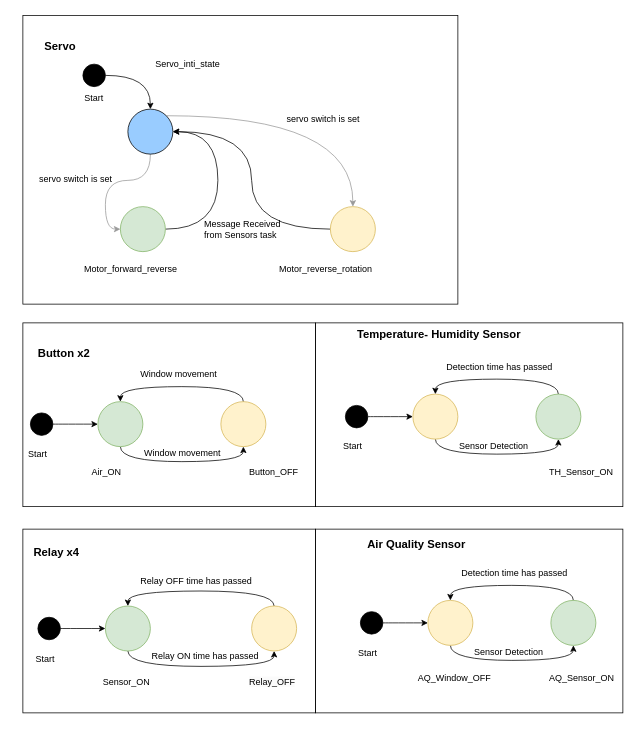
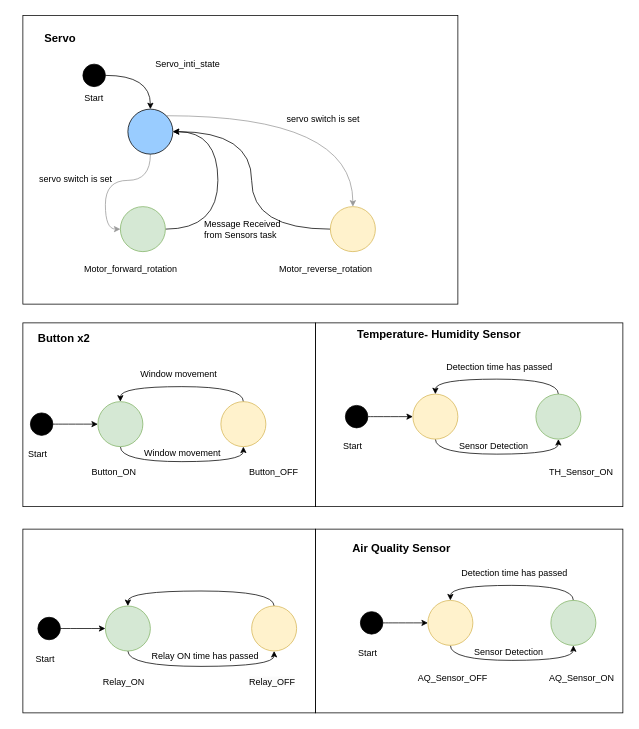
(60, 45) -> (60, 38)
(137, 270) -> (139, 270)
(64, 353) -> (64, 338)
(106, 472) -> (115, 472)
(417, 544) -> (402, 548)
(57, 552) -> none
(201, 585) -> none
(126, 682) -> (122, 682)
(444, 684) -> (444, 684)
